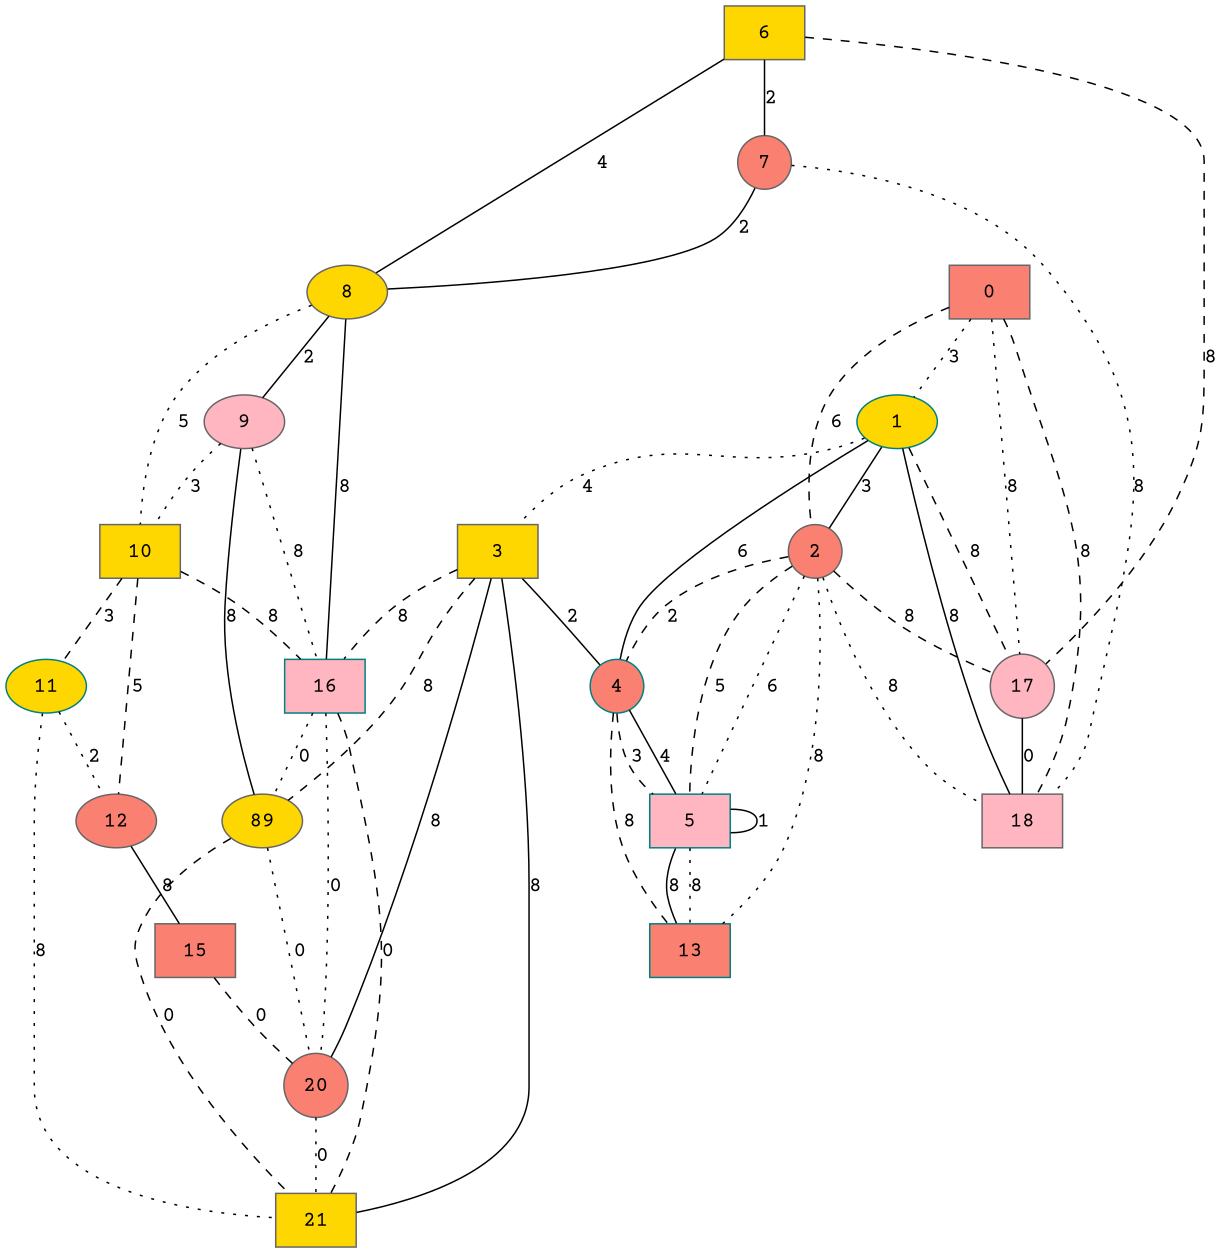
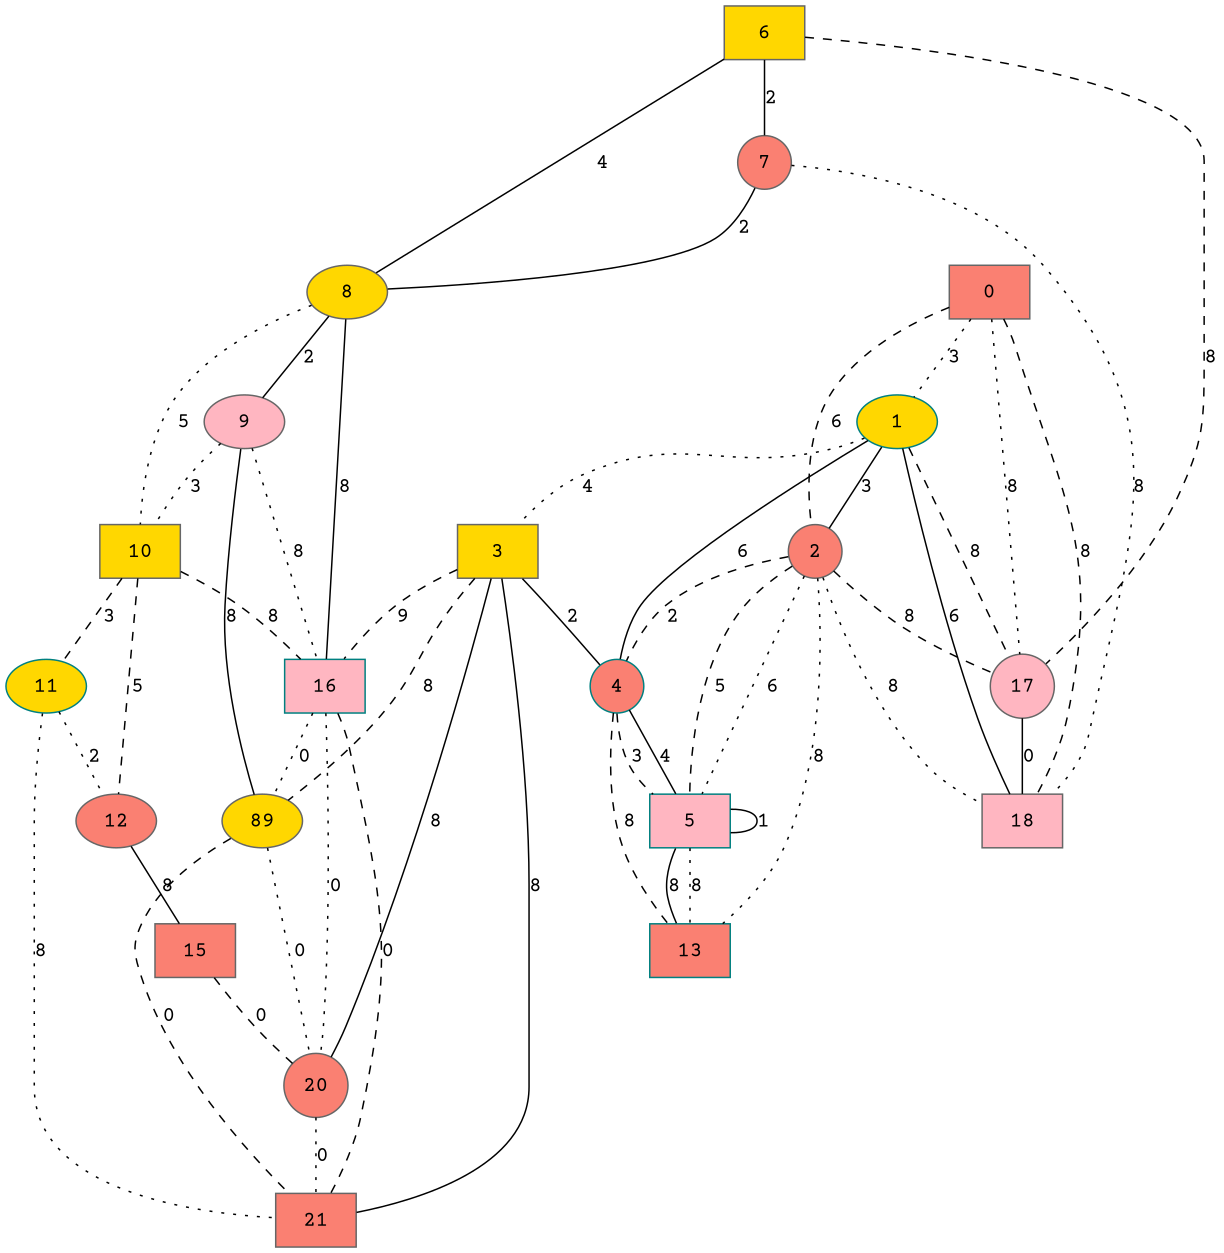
(403, 616) -> (403, 616)
(955, 616) -> (955, 616)
(316, 1220) -> (316, 1220)
